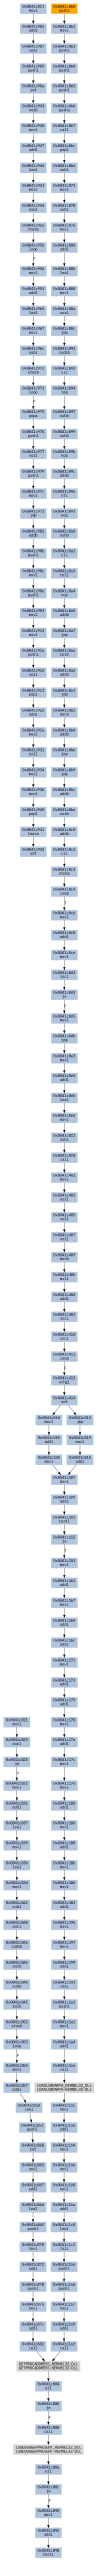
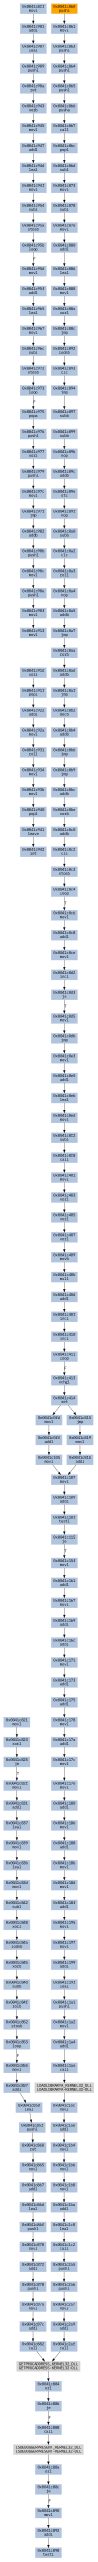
(64, 423) -> none
(33, 653) -> none
(66, 1007) -> (66, 1007)
